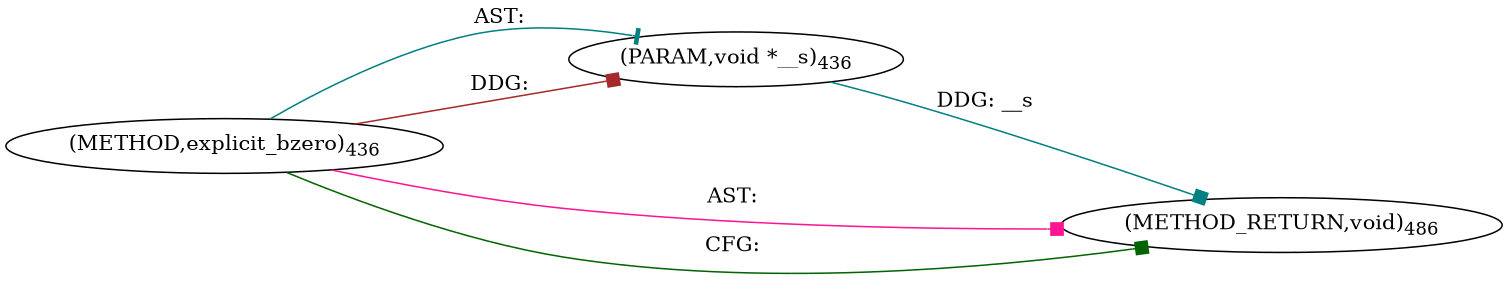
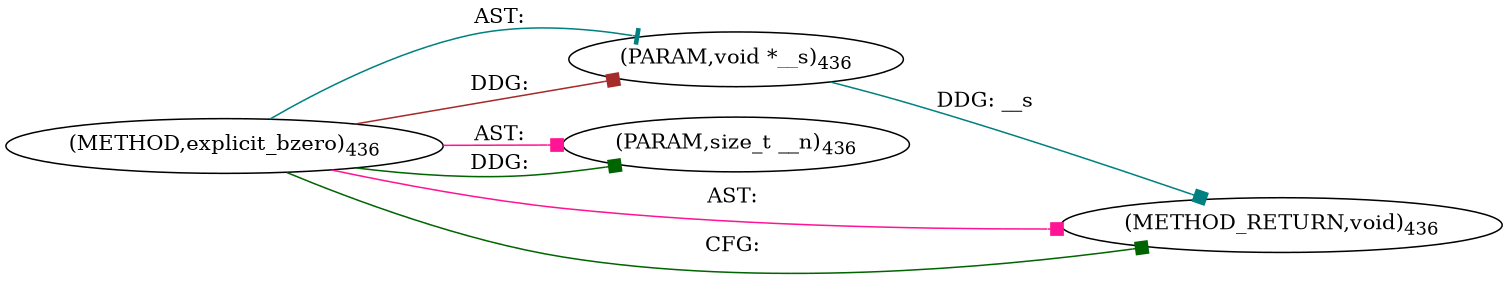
none -> (736, 144)
(1422, 223) -> (1422, 223)
